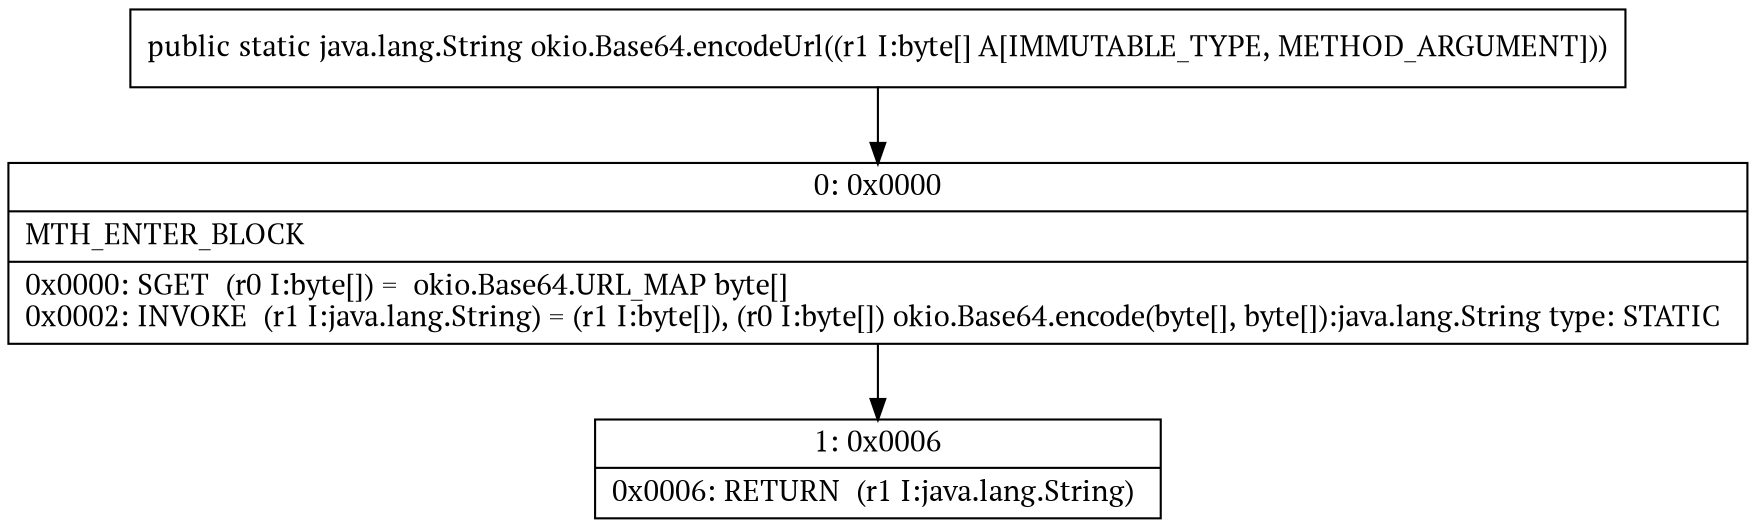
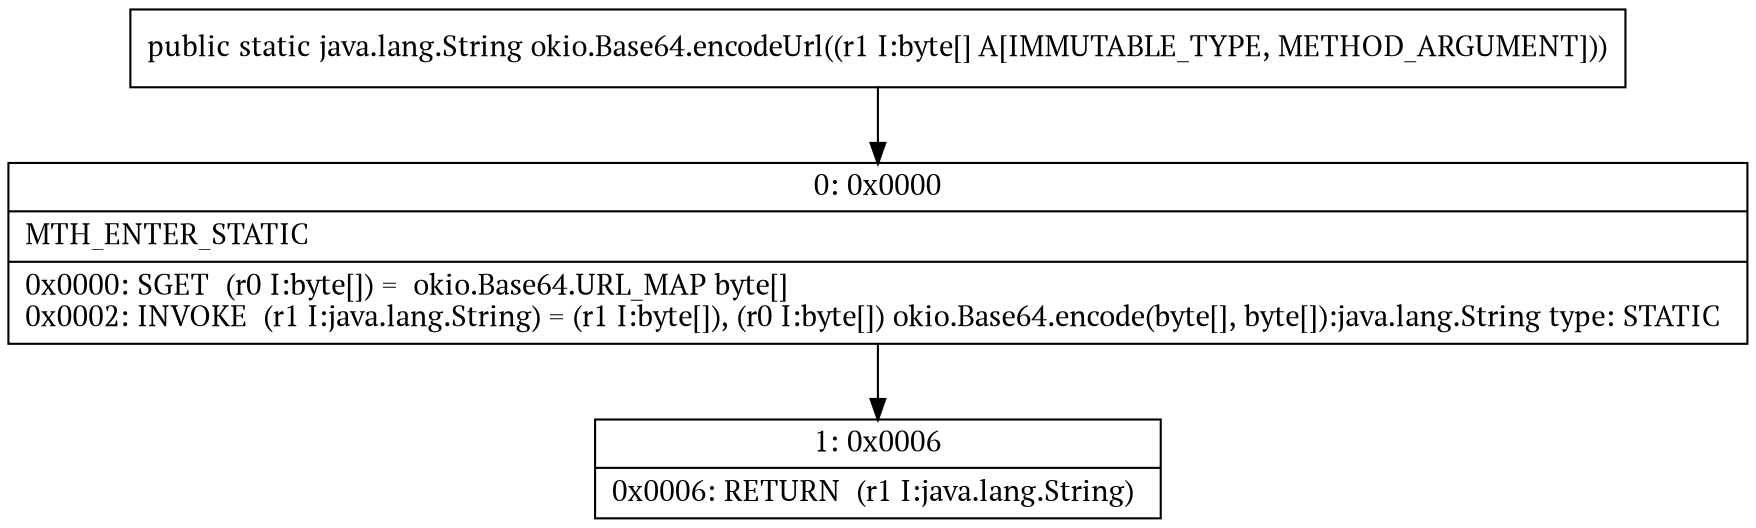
(165, 236) -> (168, 236)
